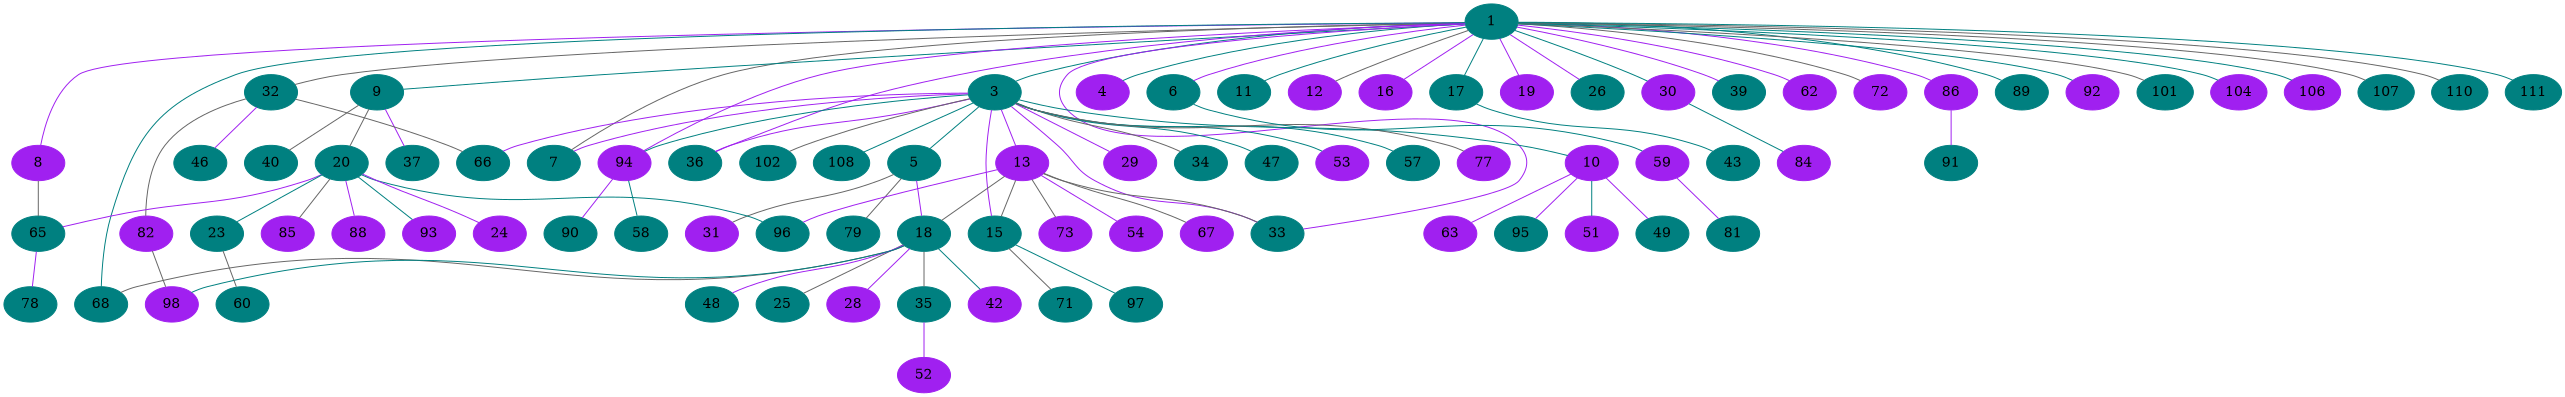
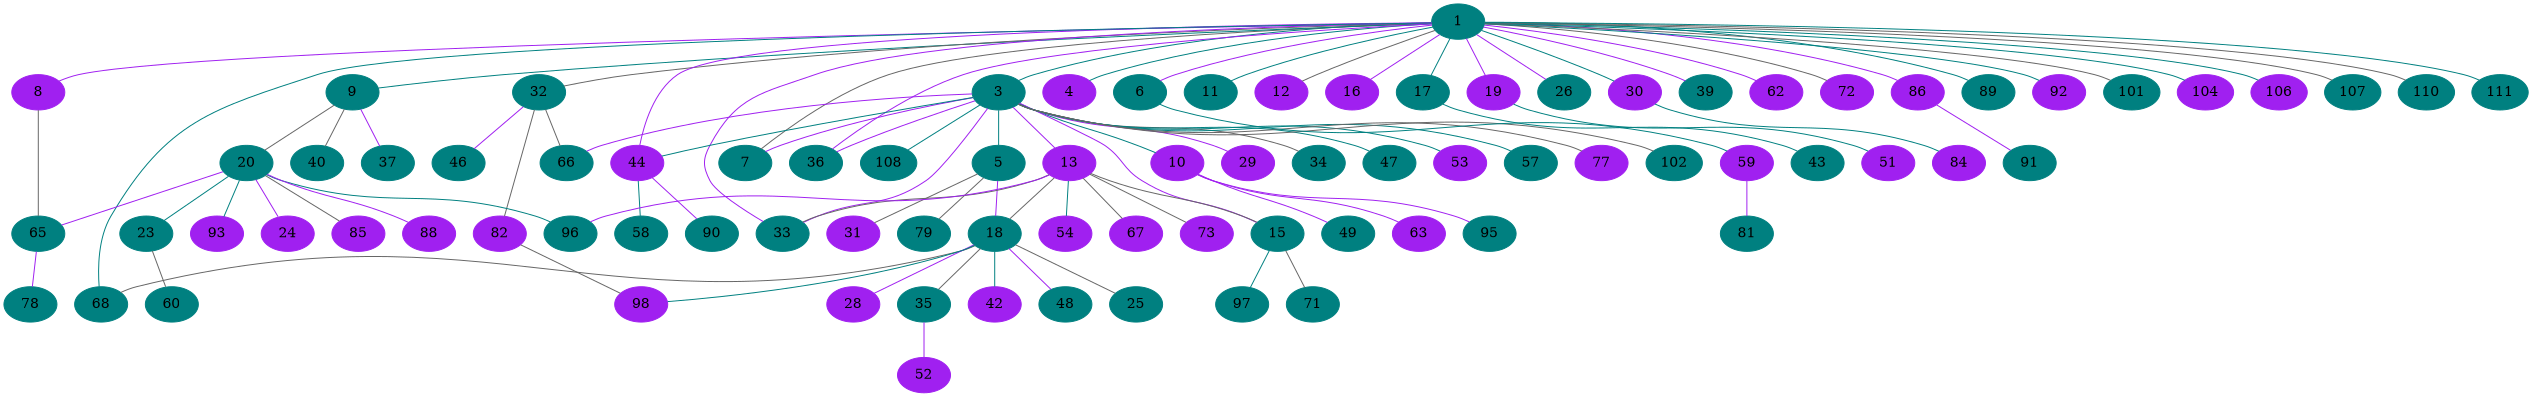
(625, 163) -> (637, 163)
(1079, 198) -> (1067, 198)
(1592, 198) -> (1691, 128)
